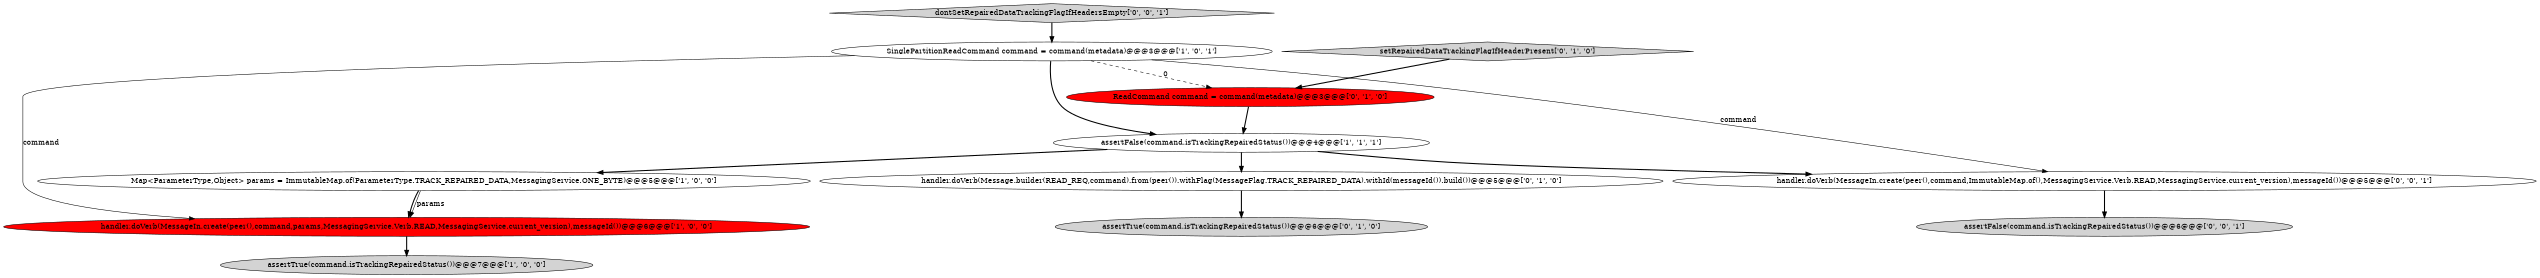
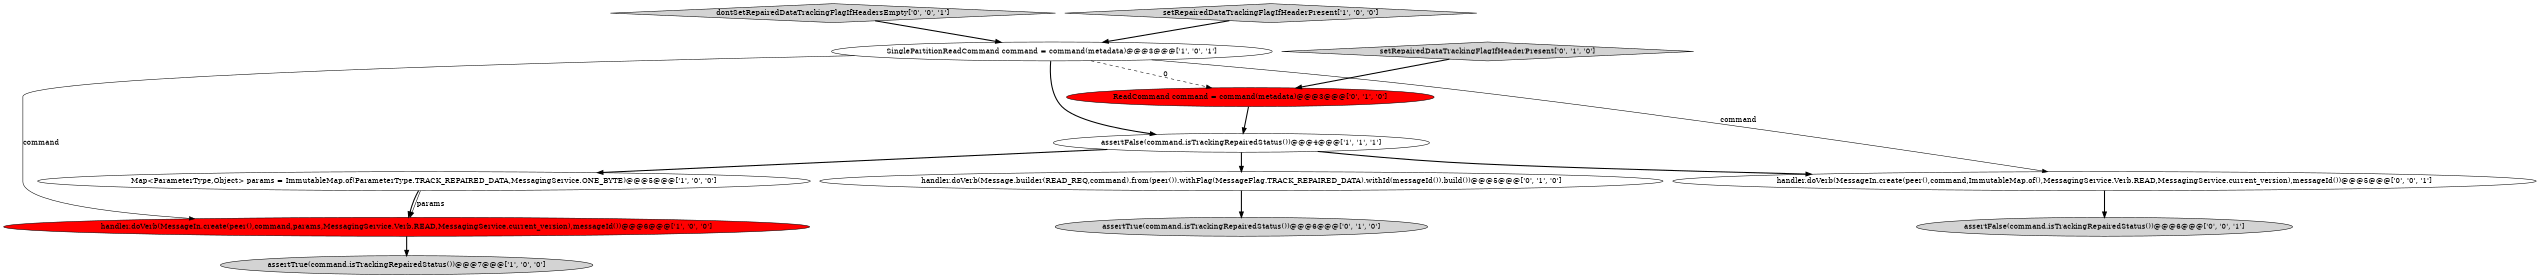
none -> (1271, 13)
